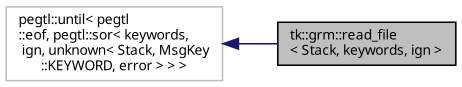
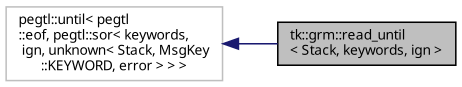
(367, 44) -> (367, 44)
